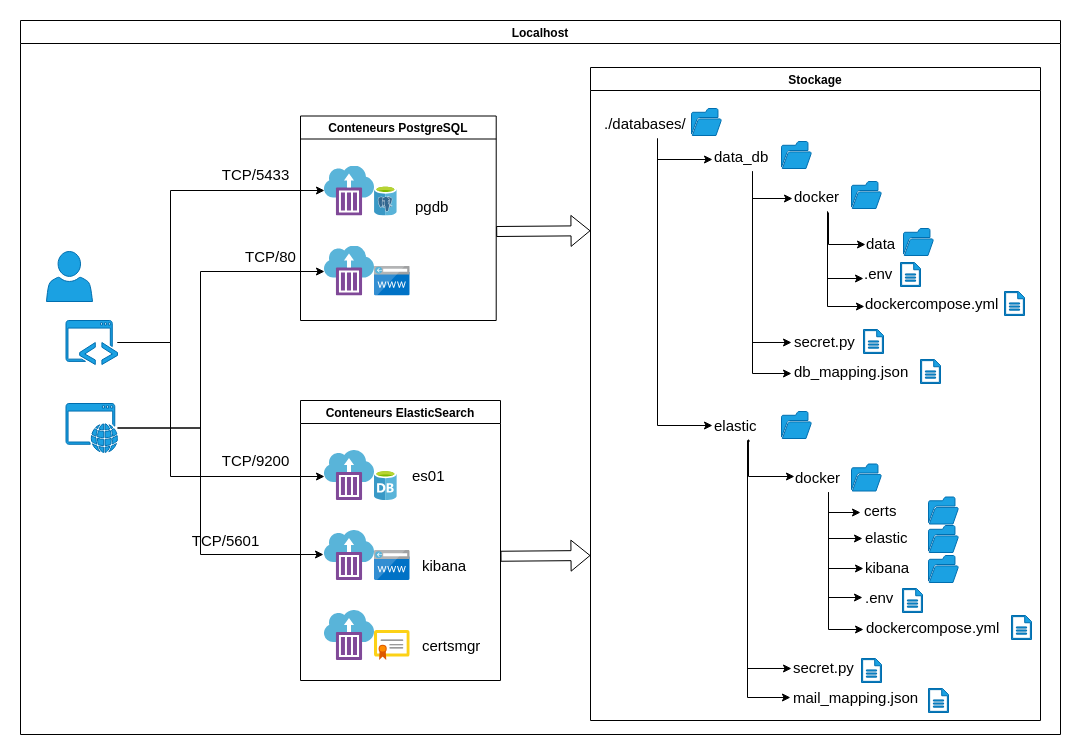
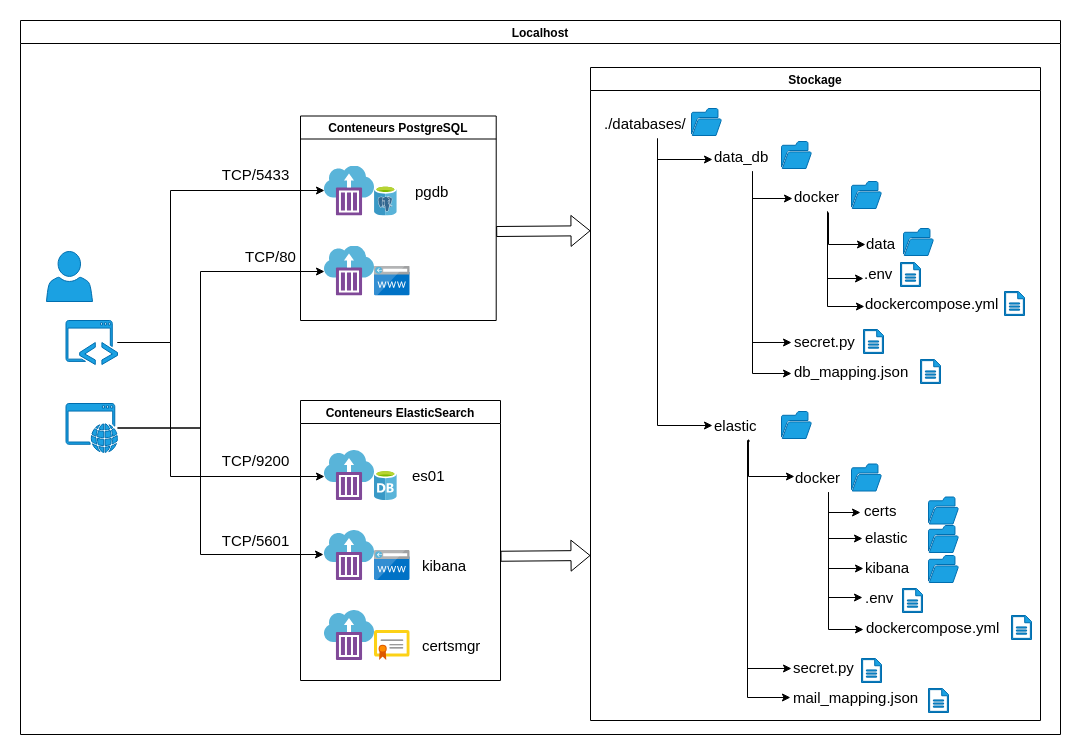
(443, 206) -> (443, 191)
(226, 541) -> (256, 541)
